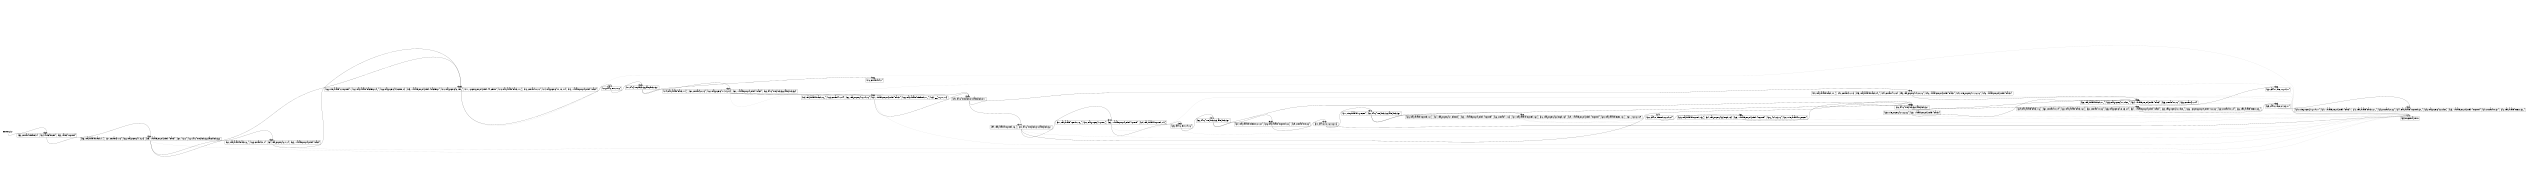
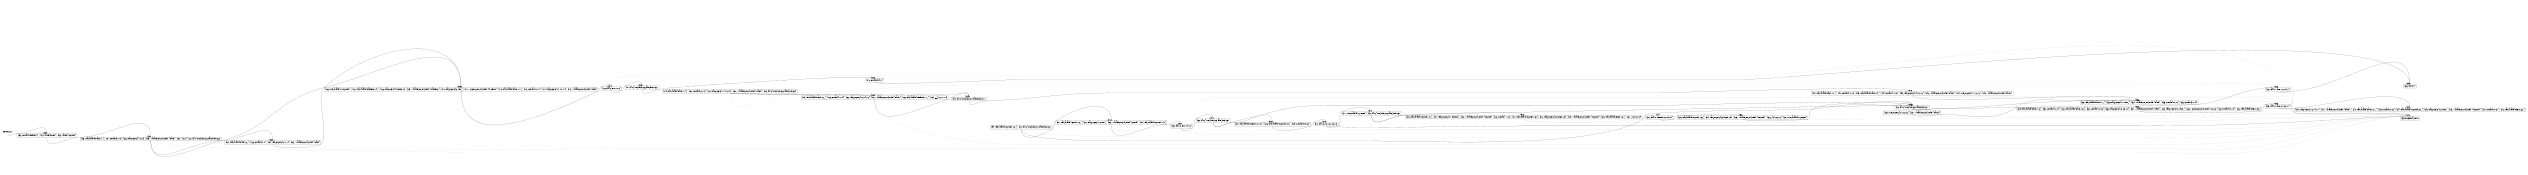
(690, 86) -> none
none -> (2410, 86)
(995, 113) -> none
